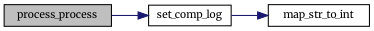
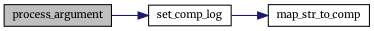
(58, 15) -> (58, 15)
(319, 15) -> (319, 15)
